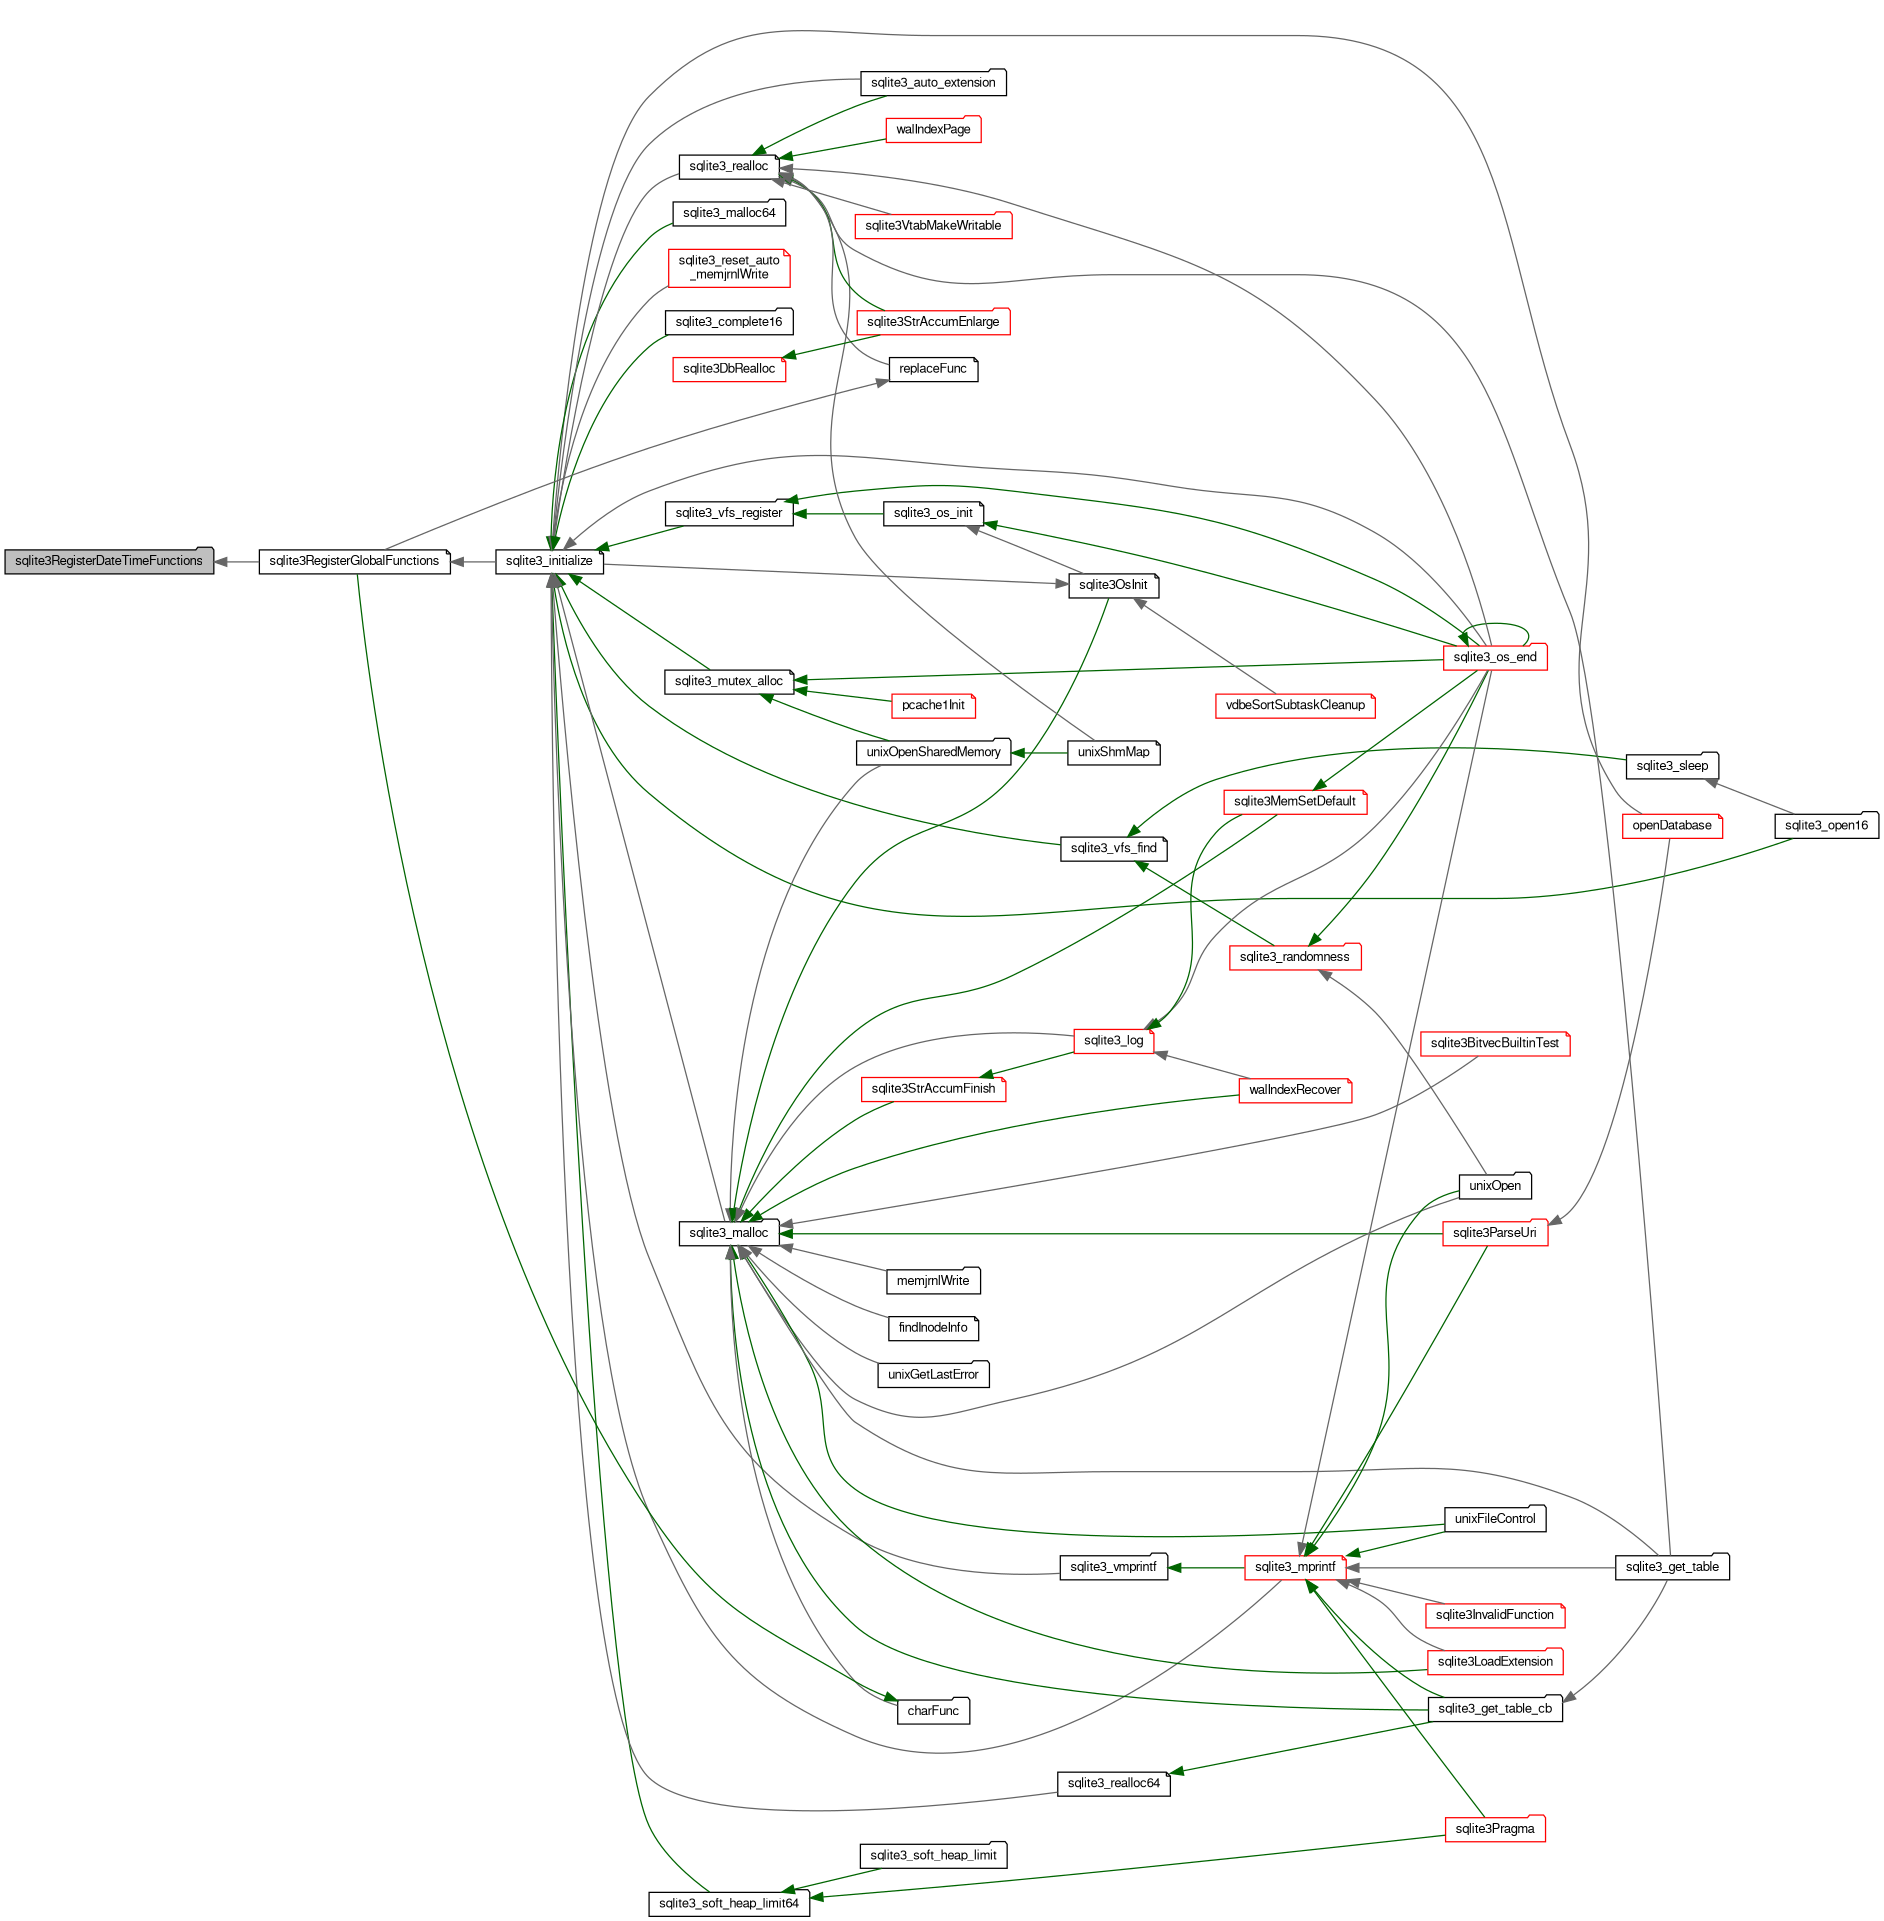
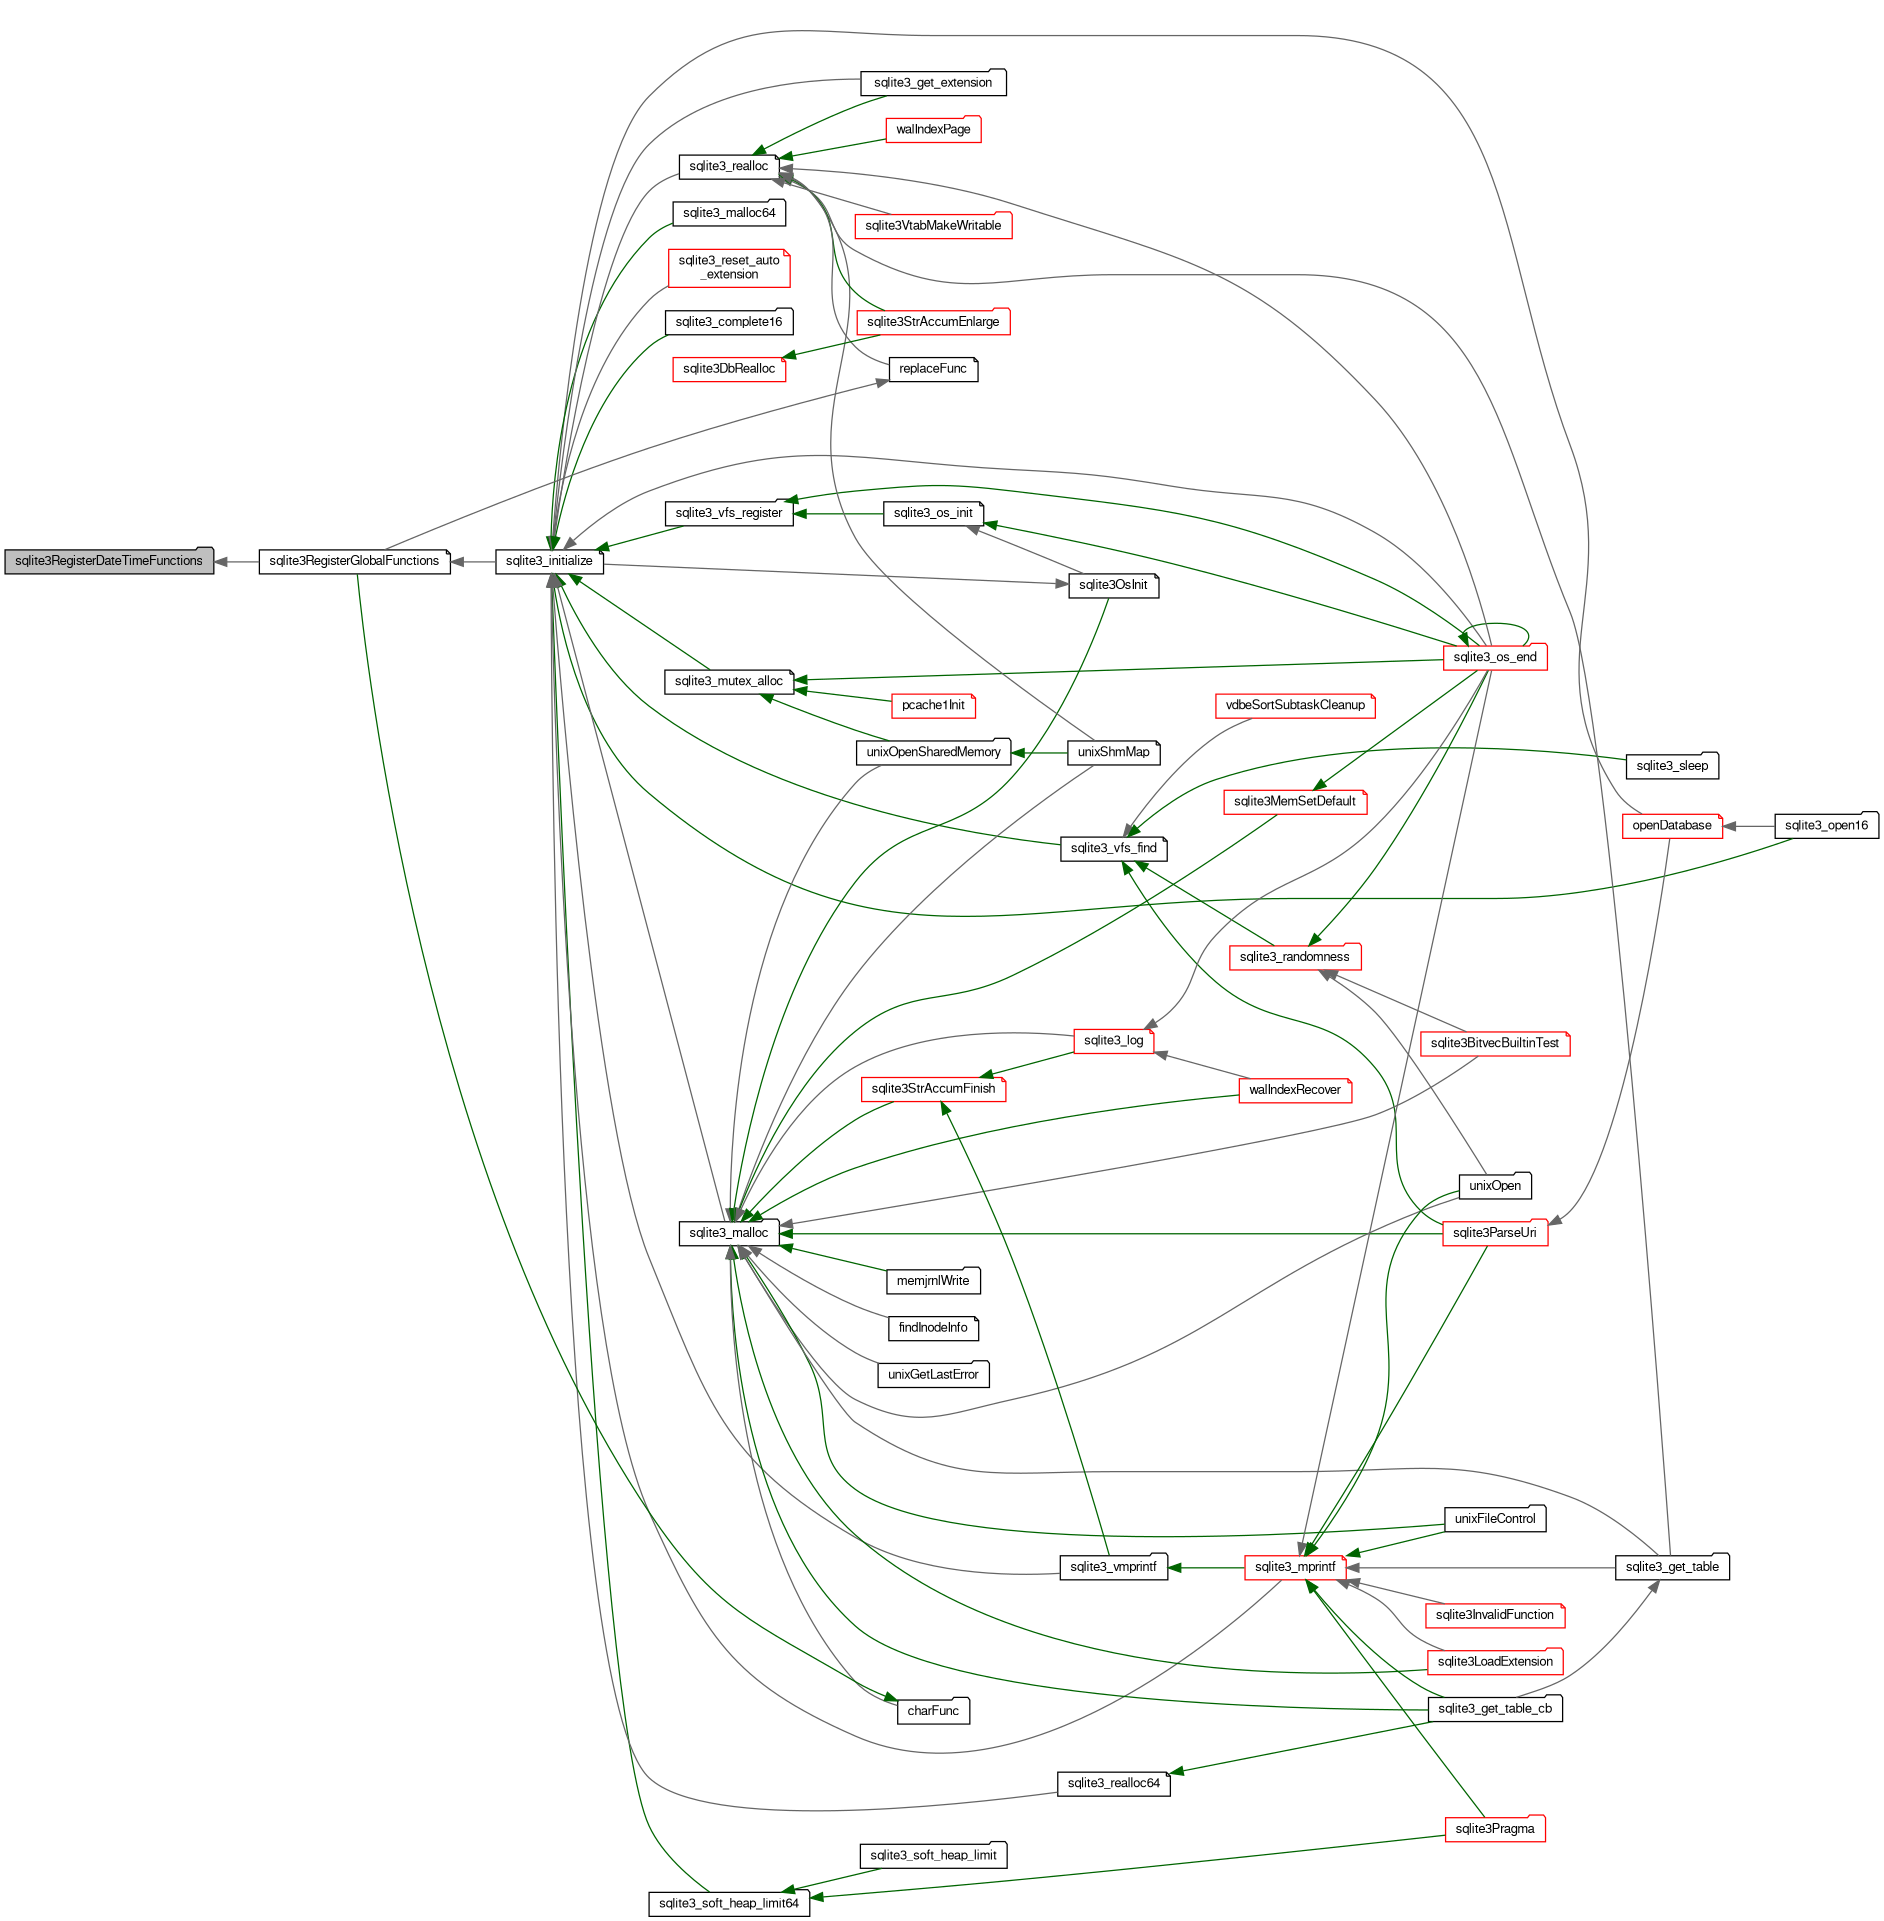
(934, 84) -> (934, 84)
(729, 268) -> (729, 268)
(1210, 650) -> (1184, 763)
(1756, 799) -> (1755, 826)
(1191, 913) -> none
none -> (874, 954)
none -> (1402, 1004)
none -> (1317, 1027)
(840, 1260) -> (840, 1260)
none -> (1038, 1331)
(1627, 1643) -> (1594, 1657)
